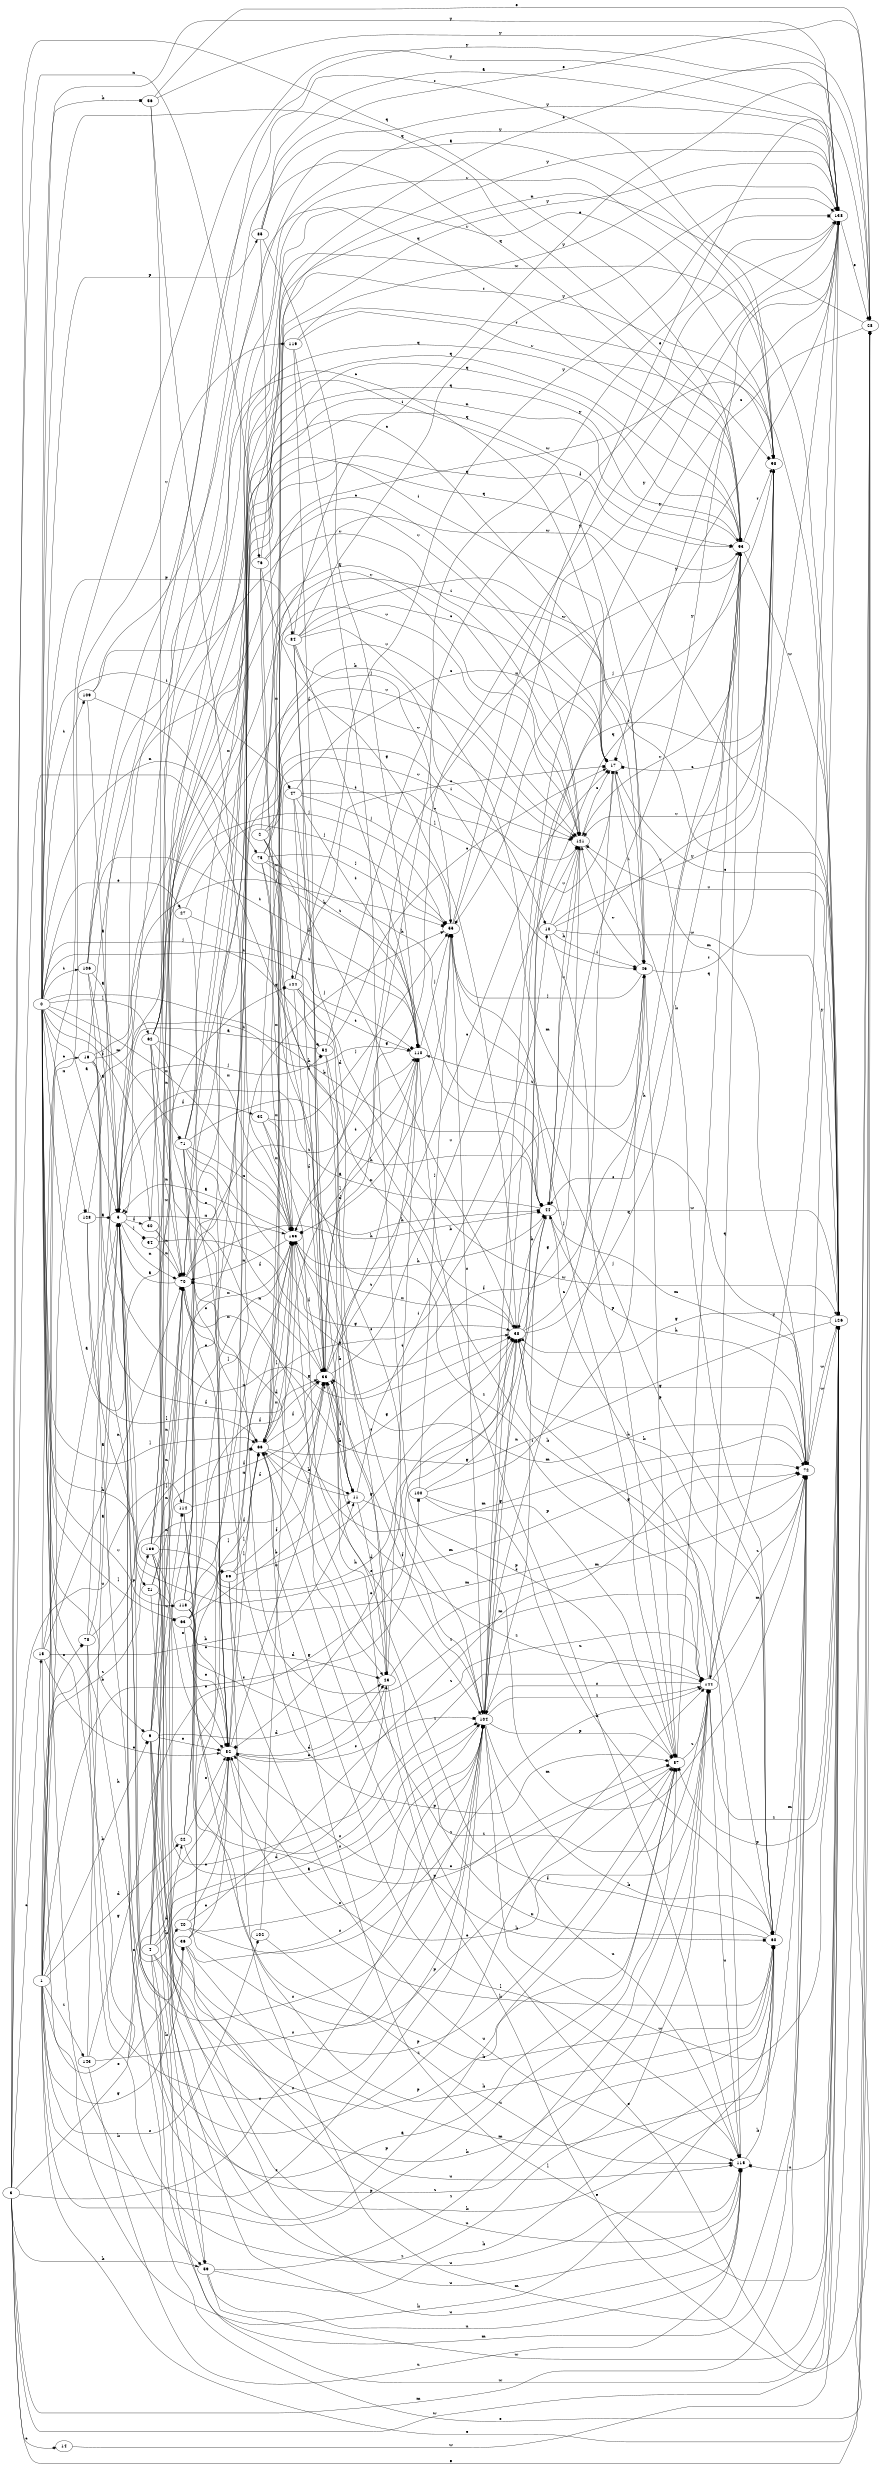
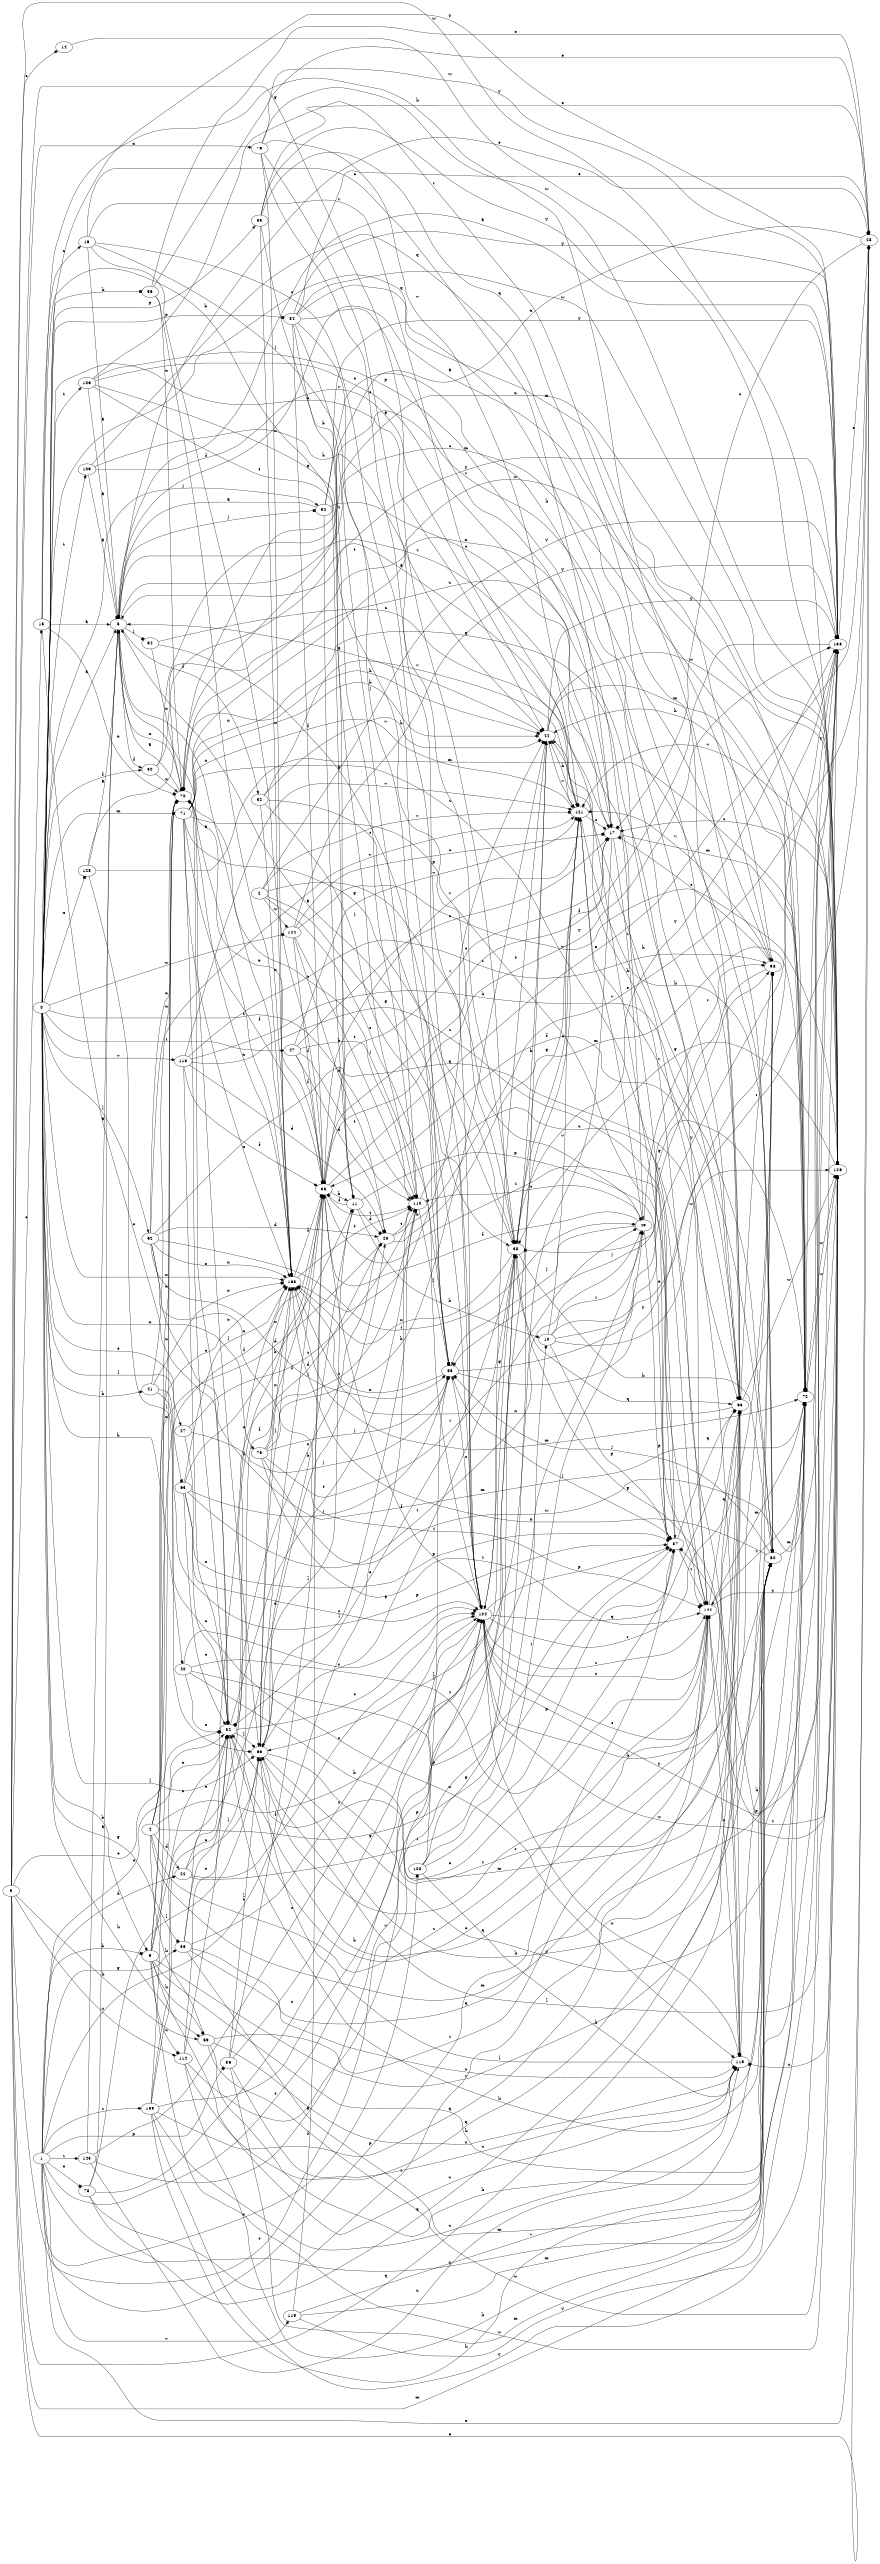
(260, 1935) -> none
